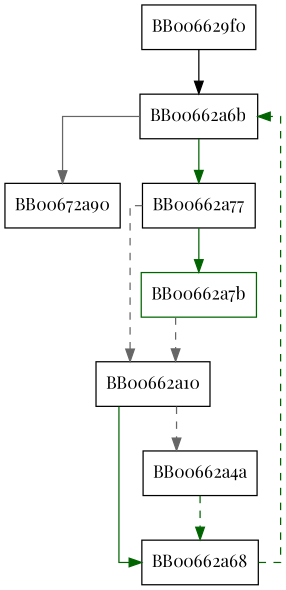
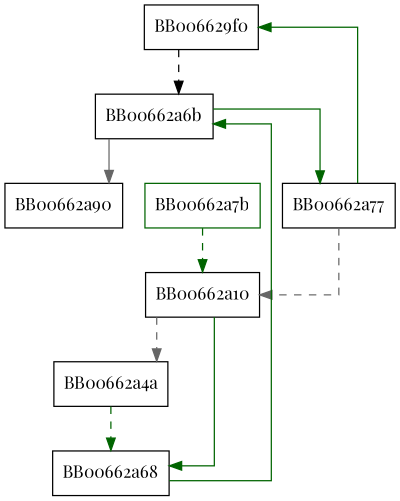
(199, 66) -> (179, 66)
(63, 206) -> (64, 206)
(199, 244) -> (358, 62)
(176, 333) -> (203, 244)
(281, 345) -> (271, 330)
